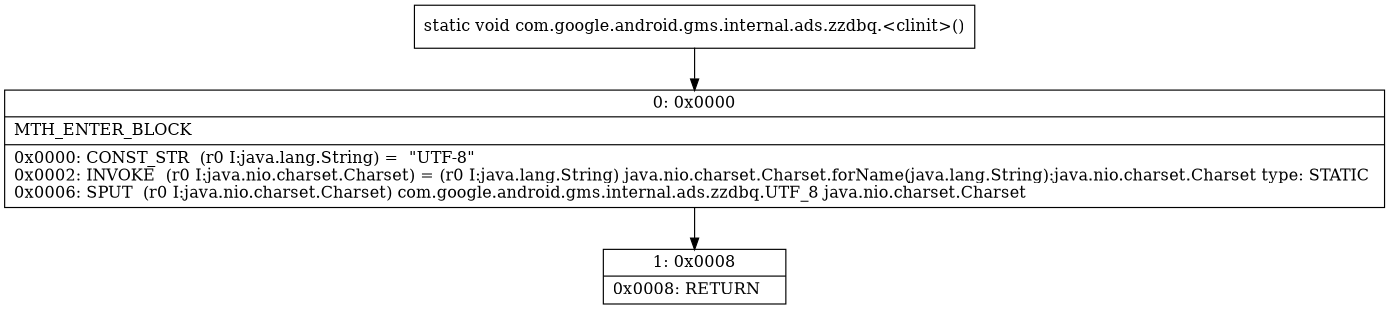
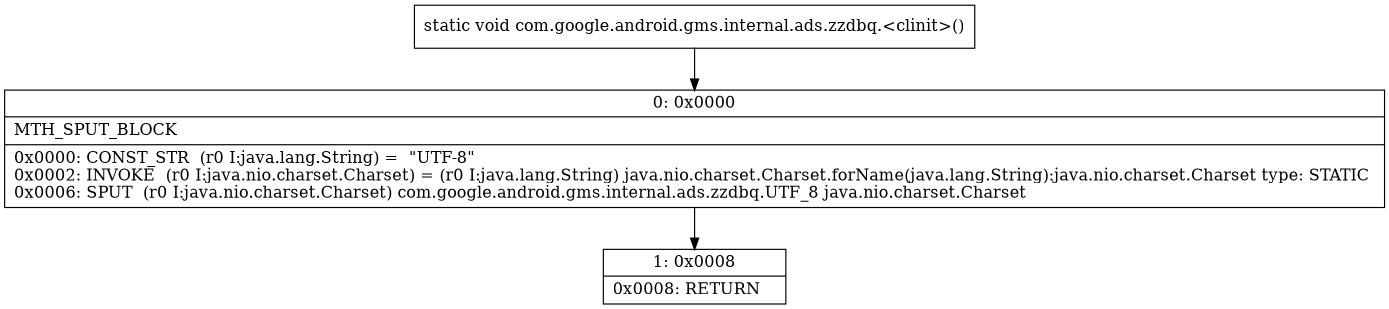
(103, 130) -> (96, 130)
